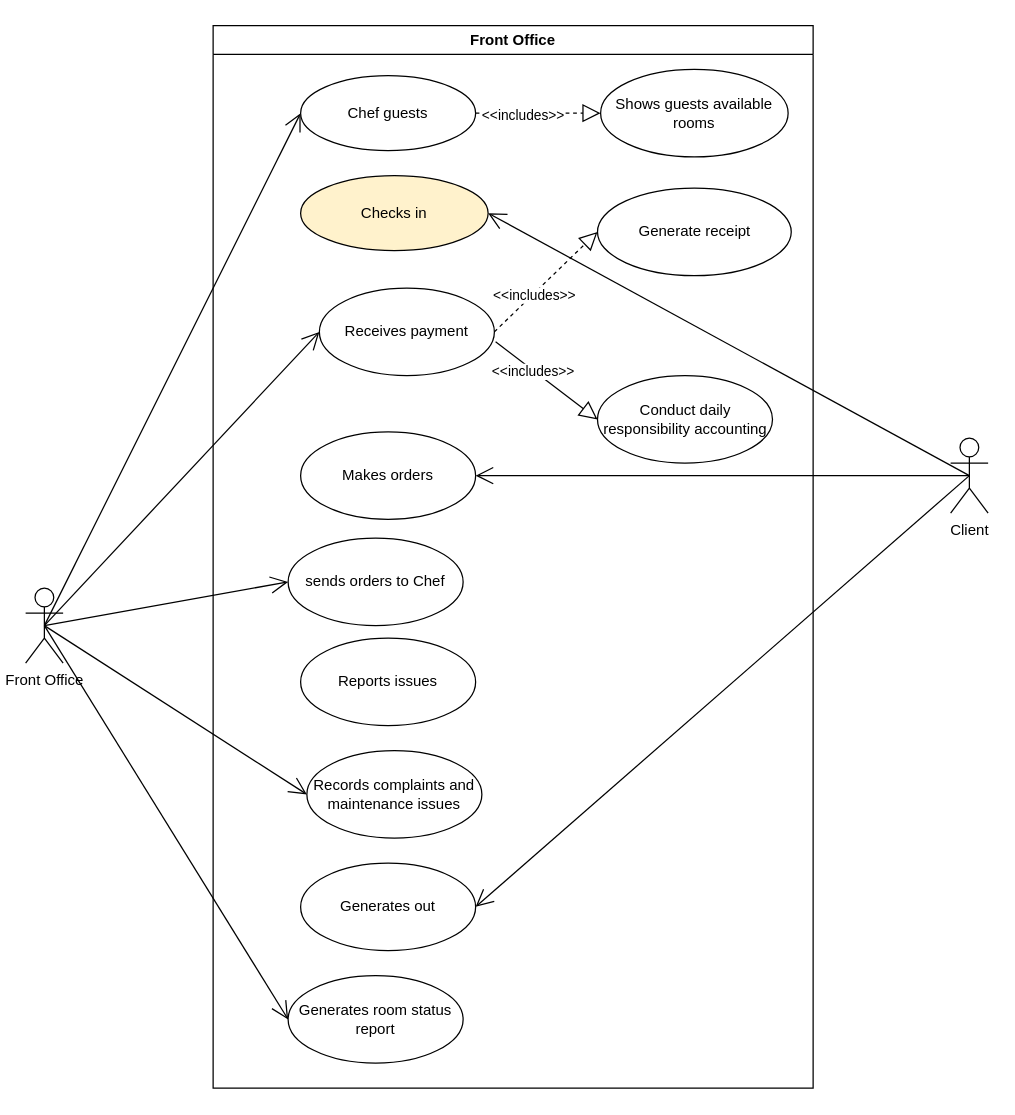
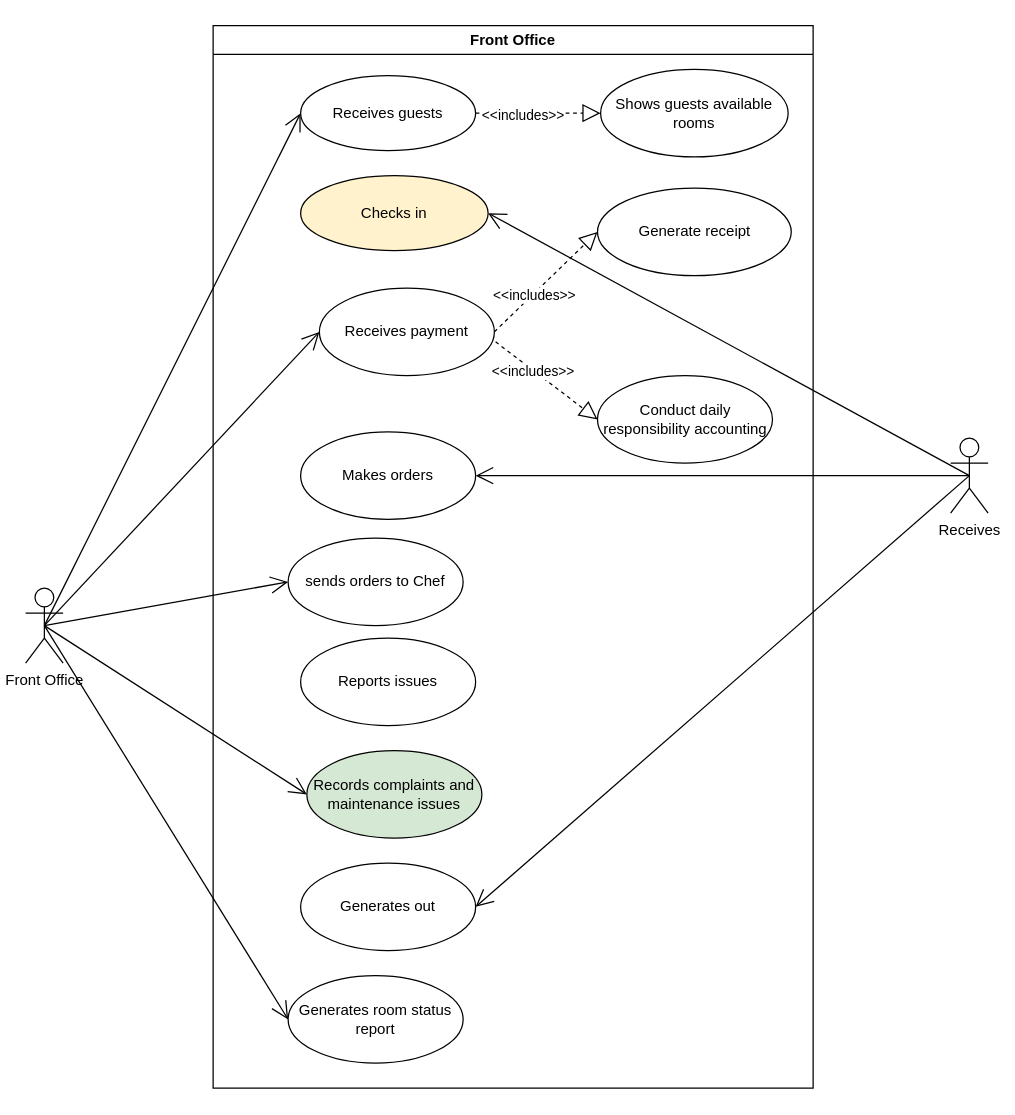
(388, 113) -> (388, 113)
(563, 393) -> (563, 393)
(970, 531) -> (970, 531)
(394, 794) -> (394, 794)
